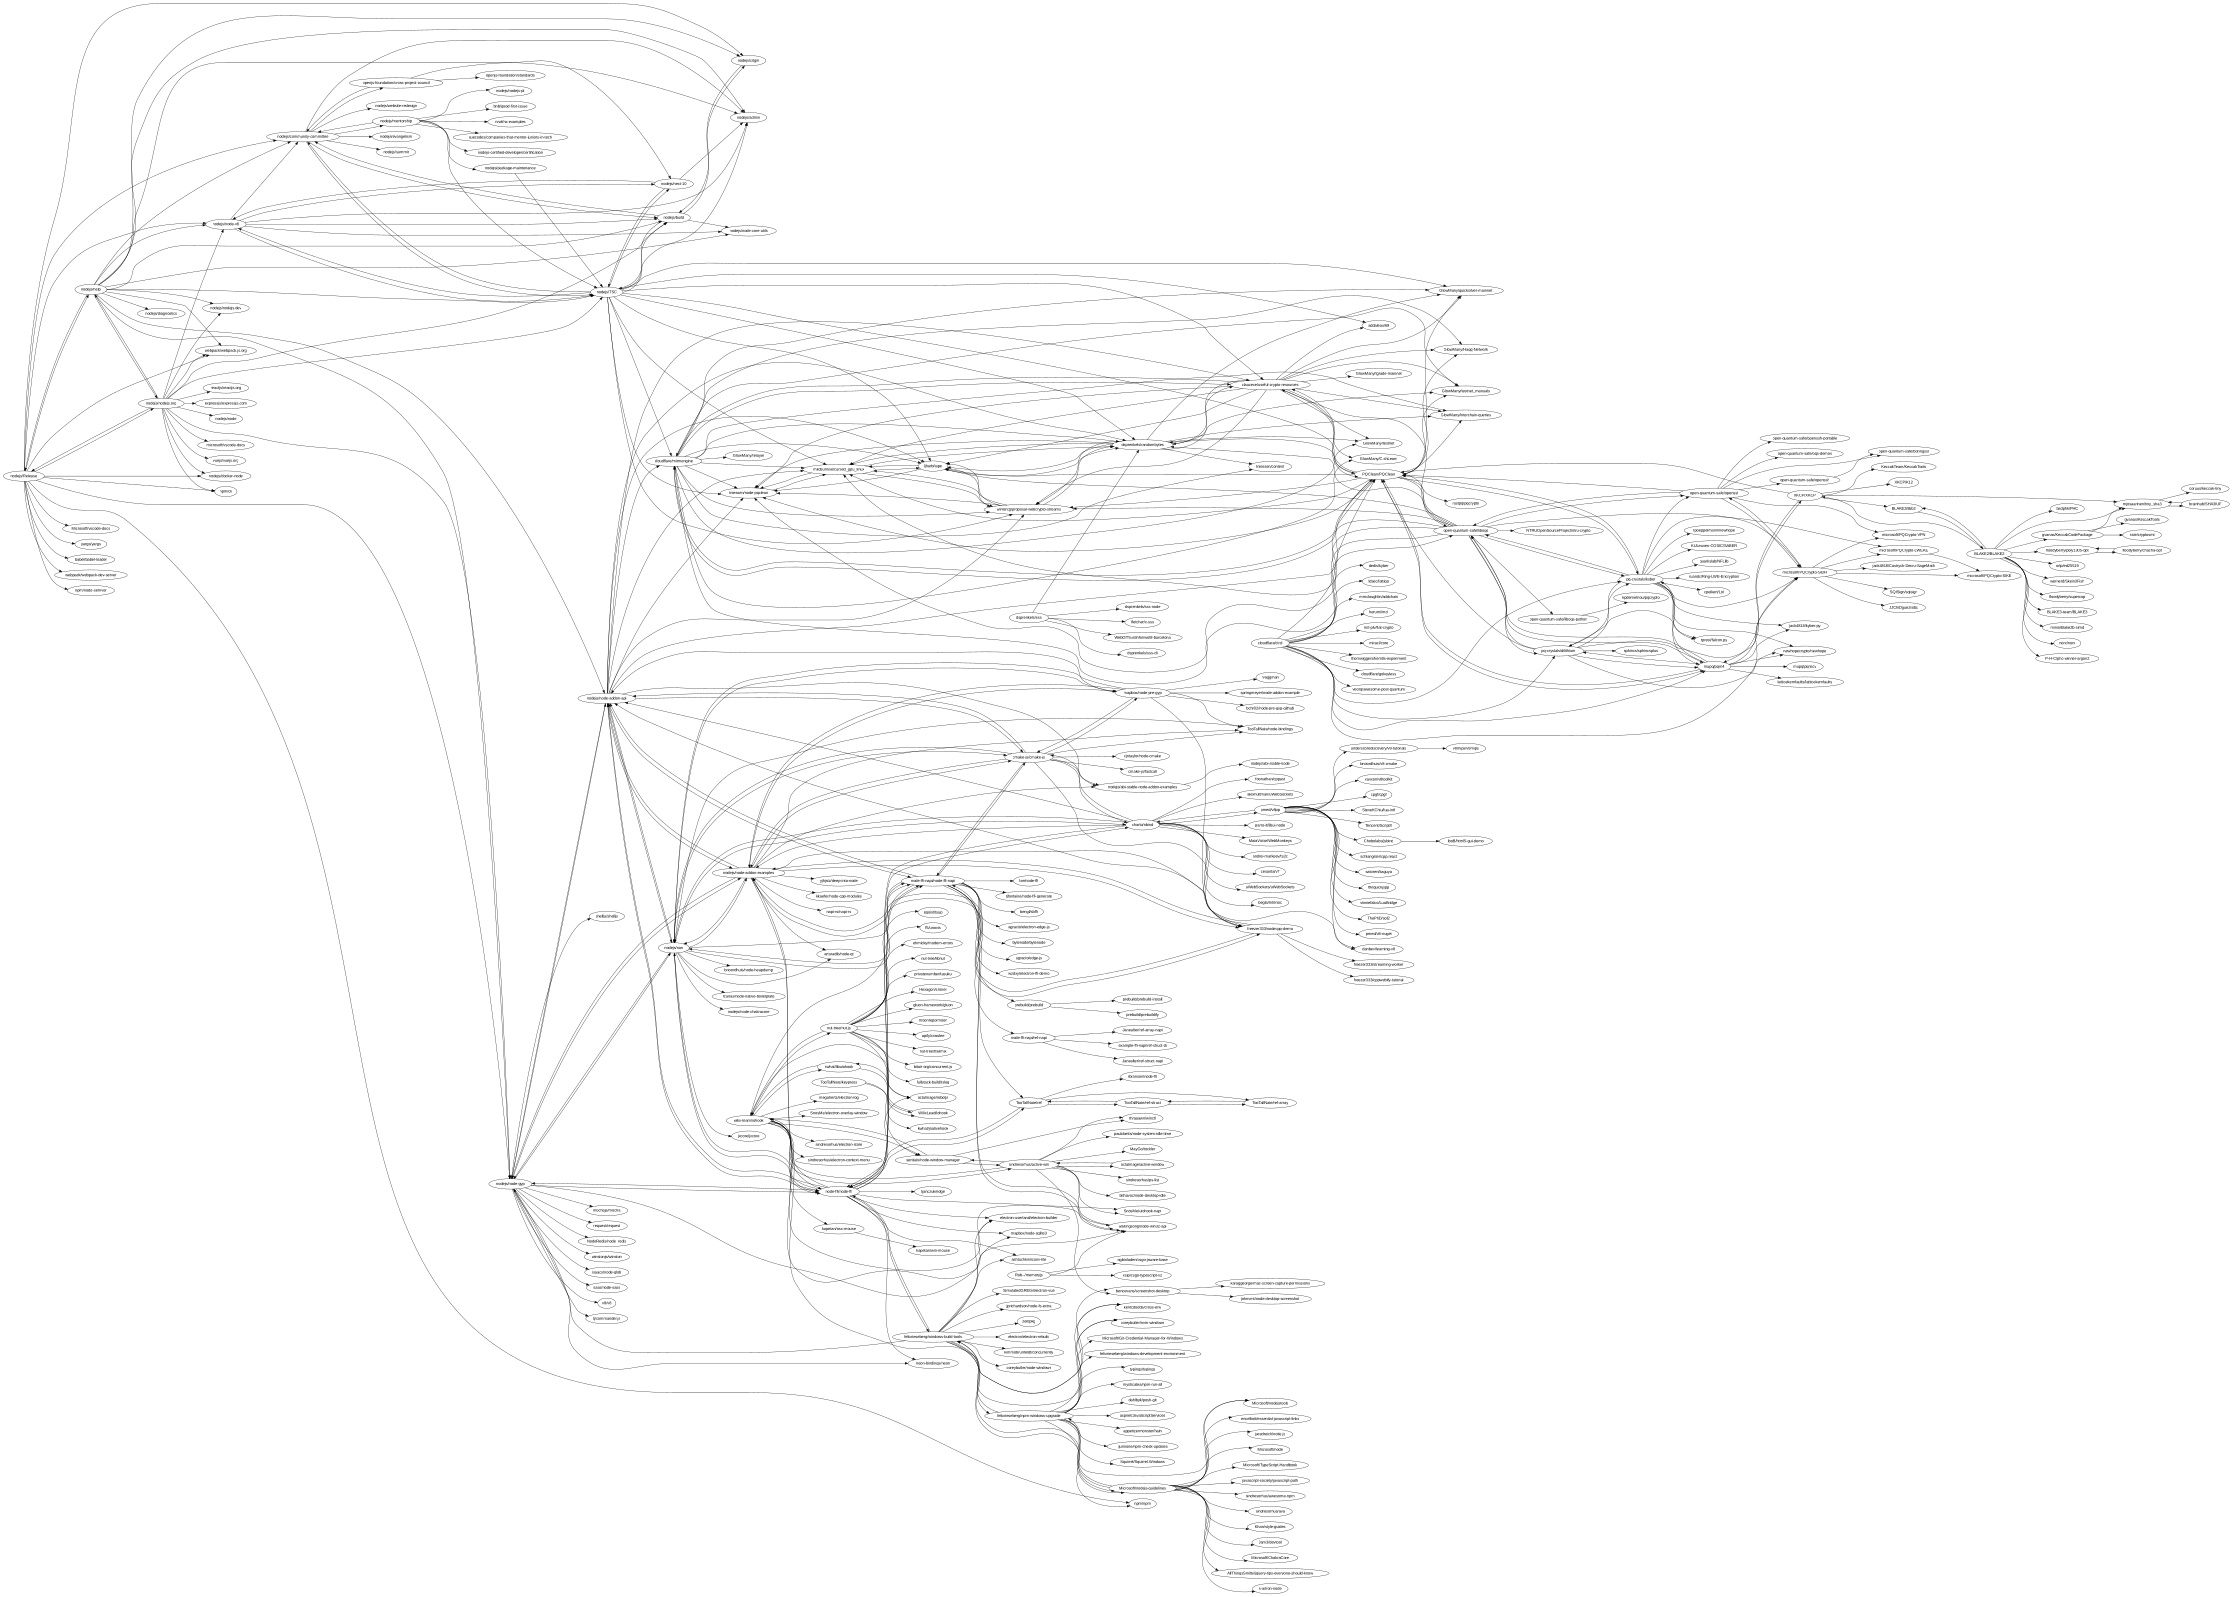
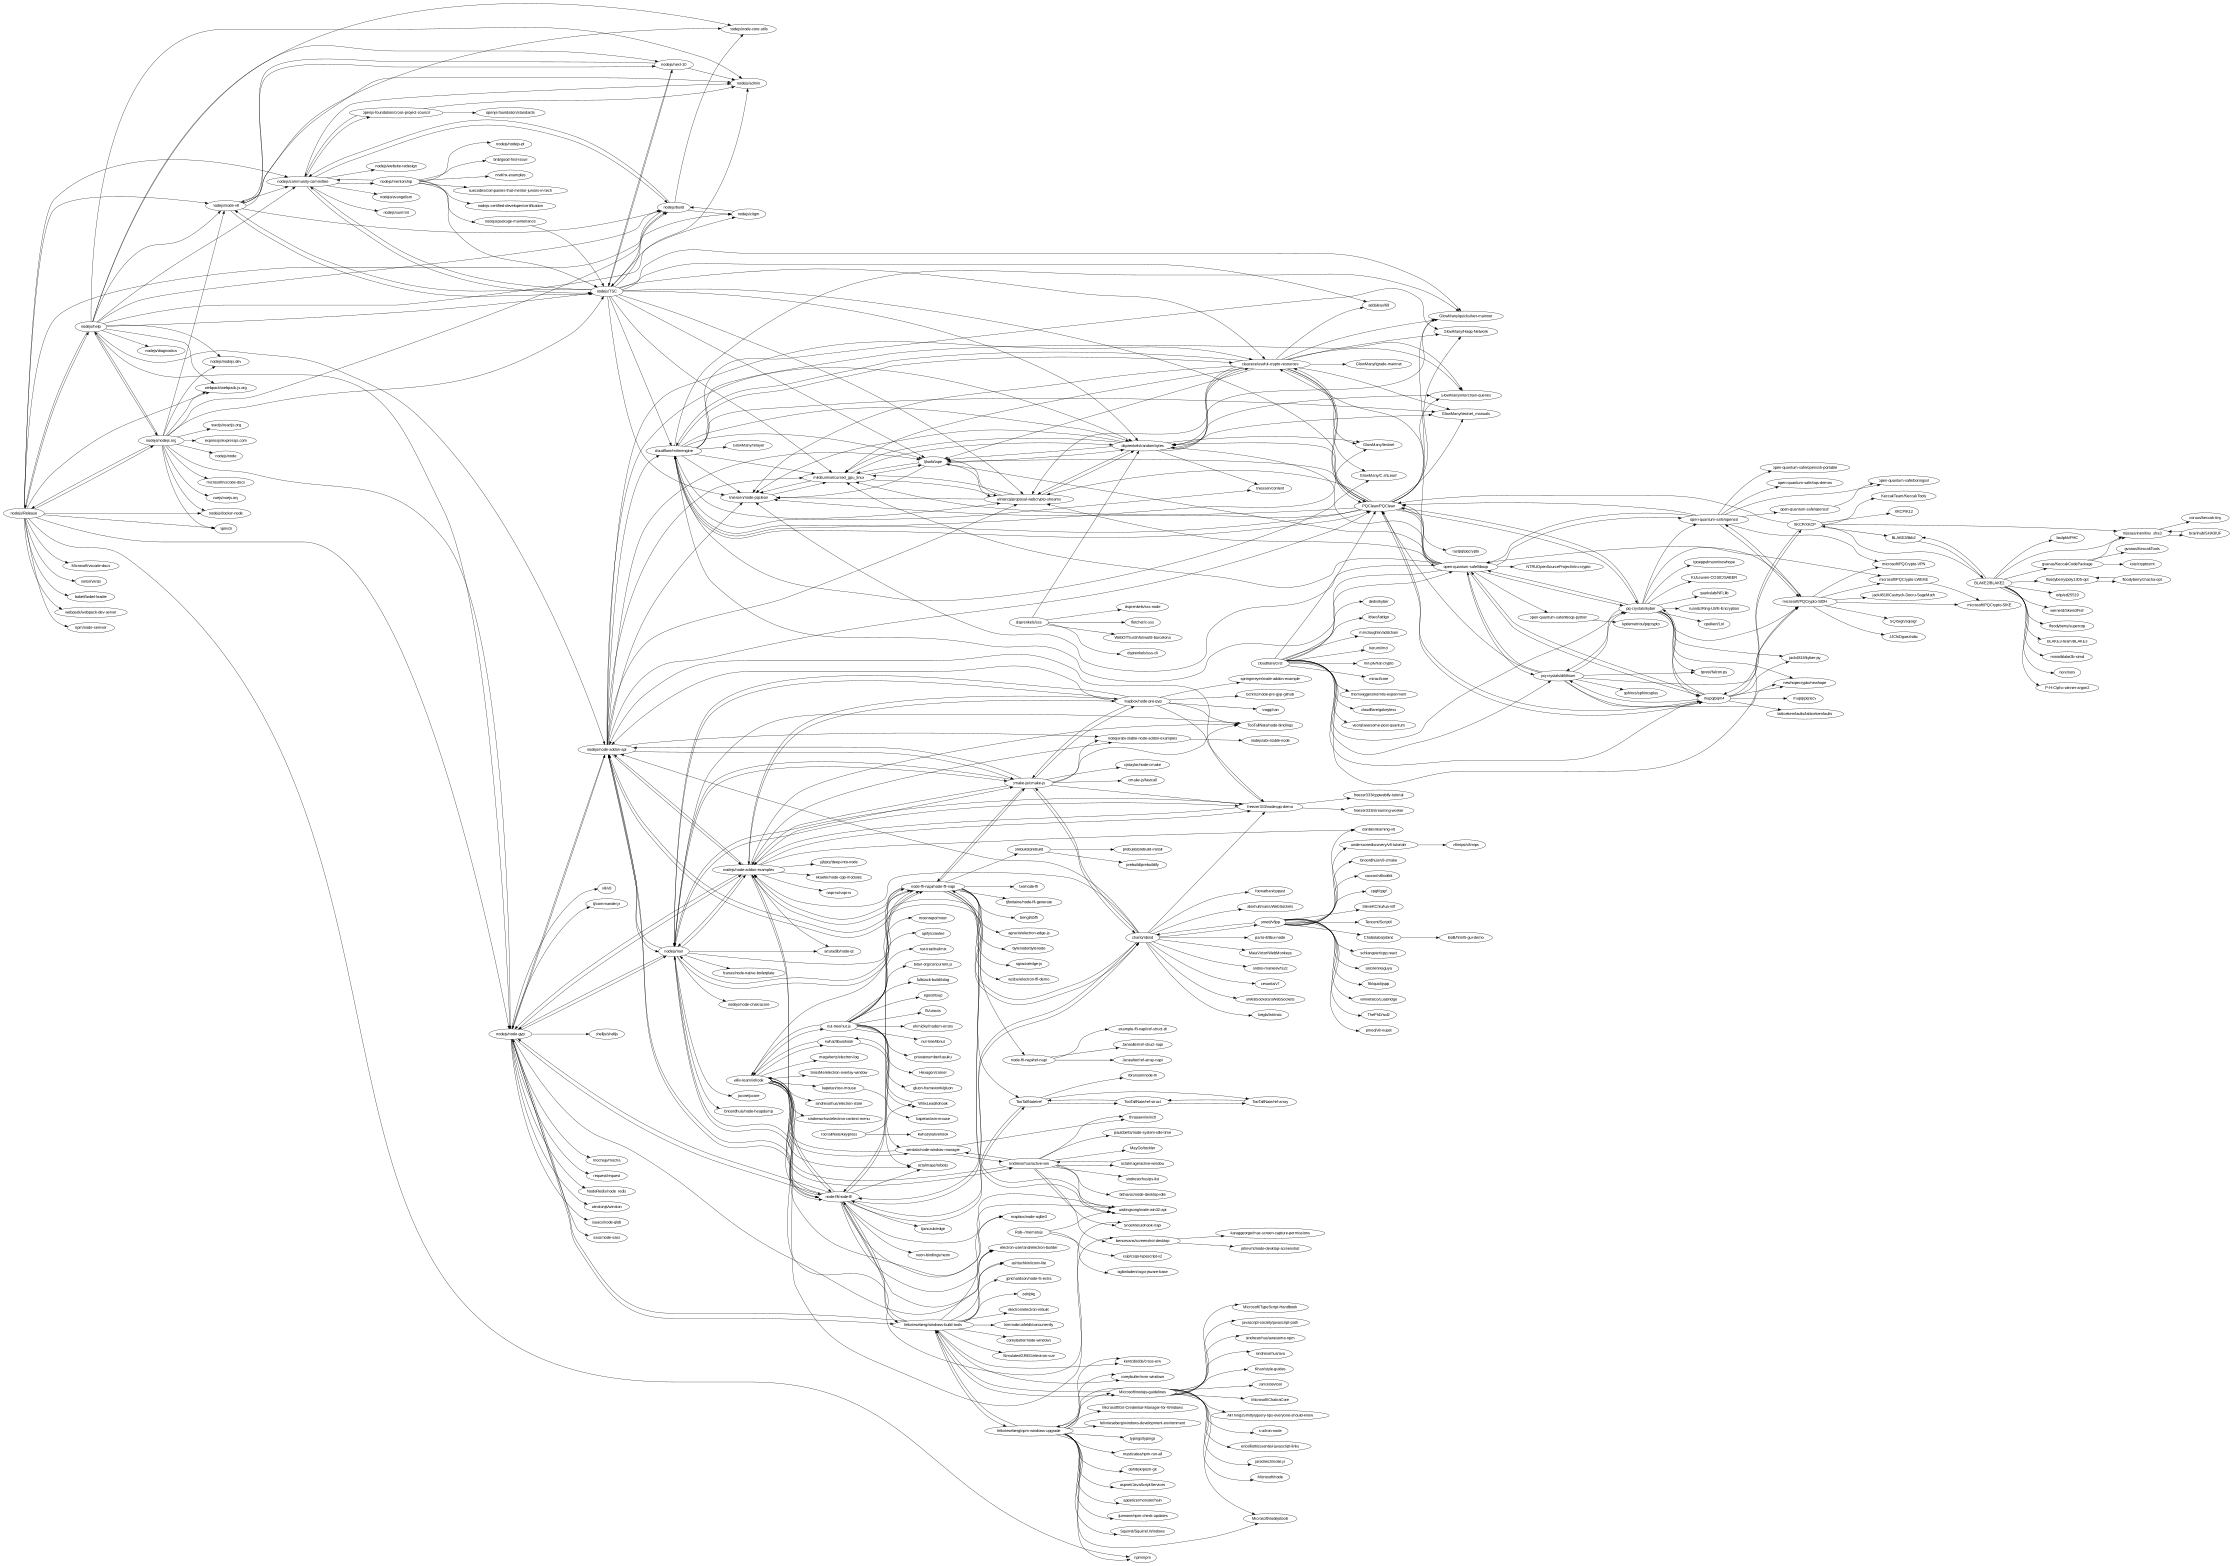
(649, 1365) -> (615, 1298)
